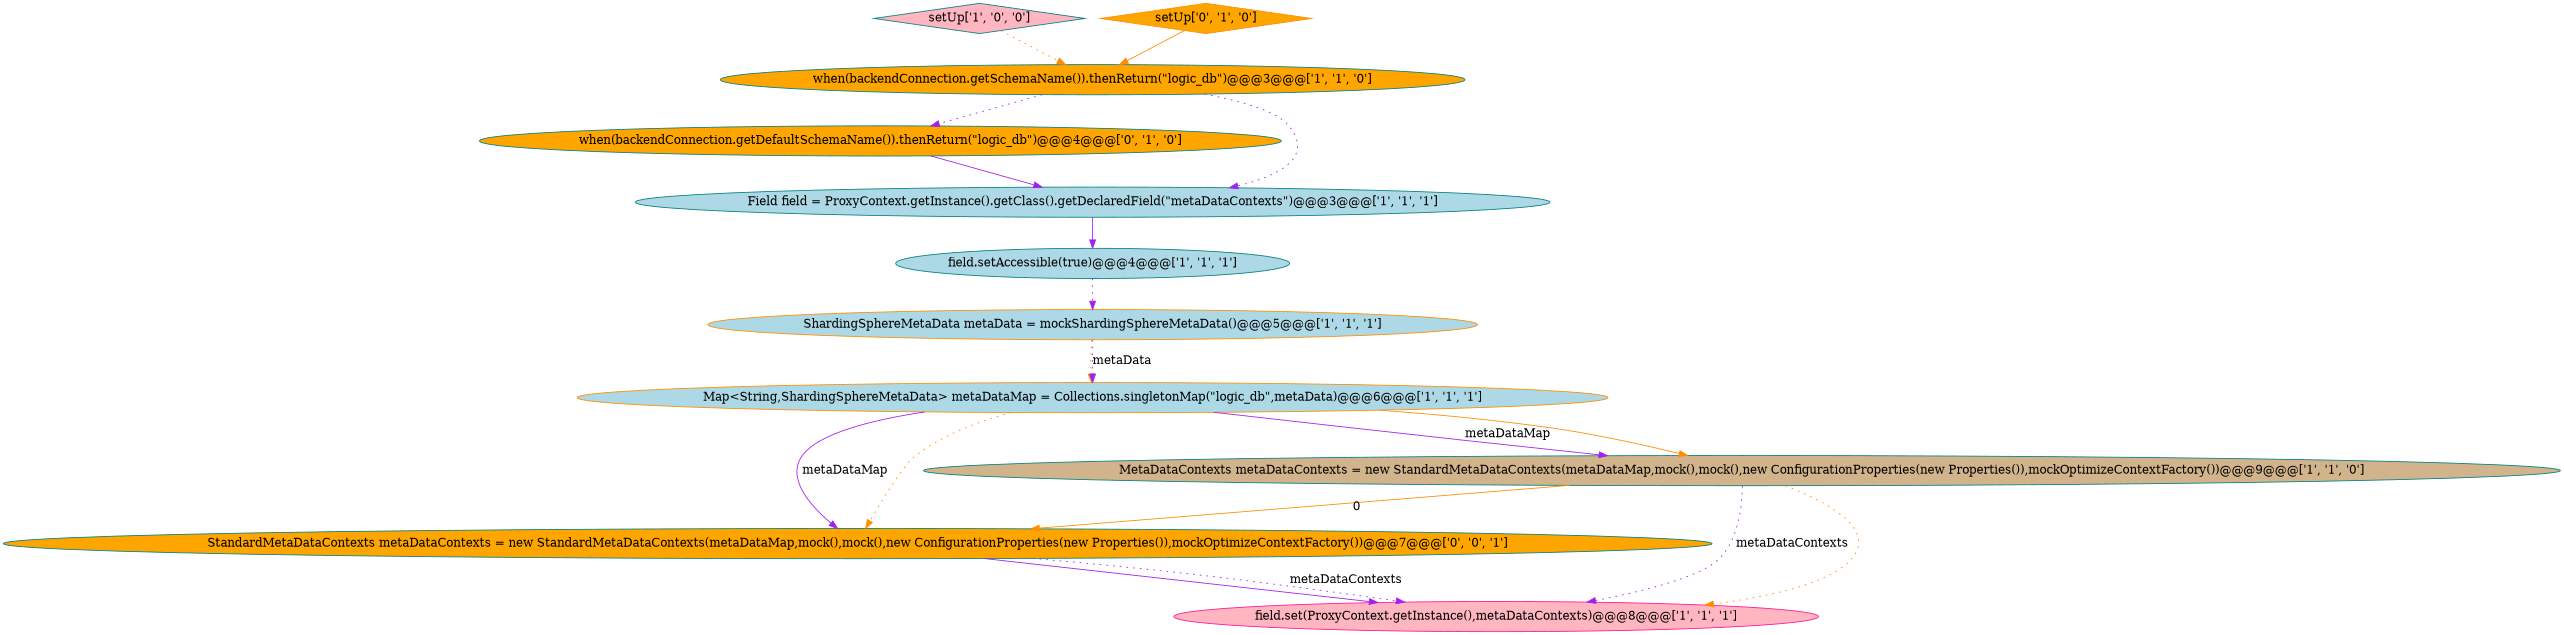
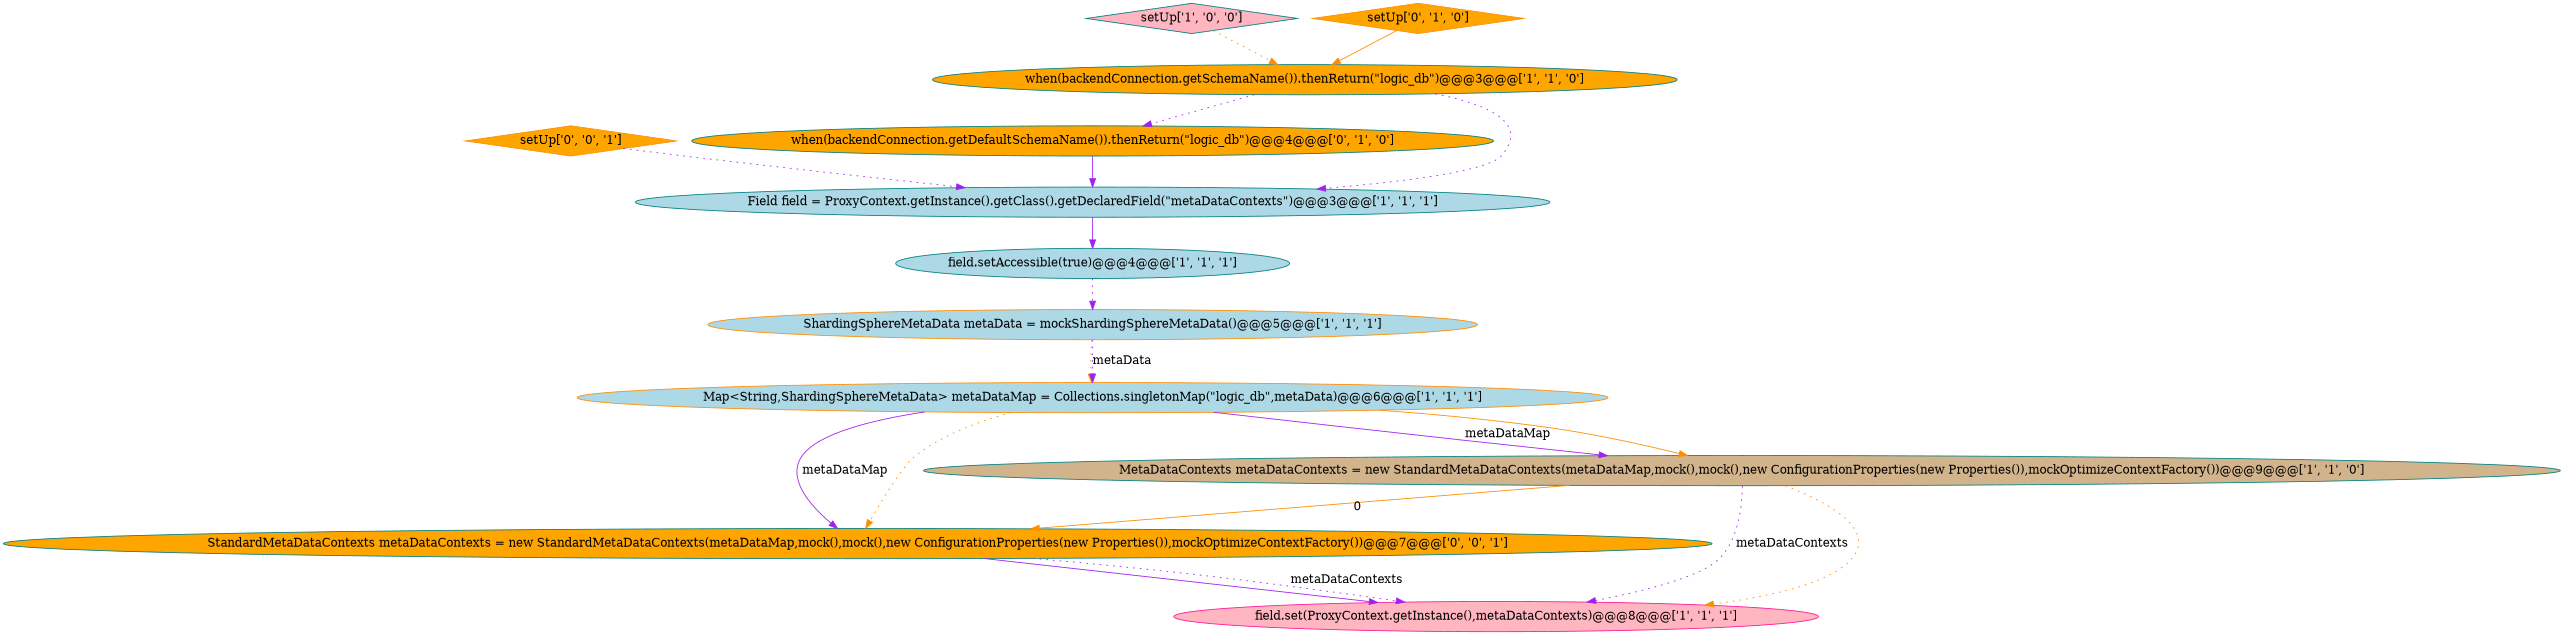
none -> (571, 141)
